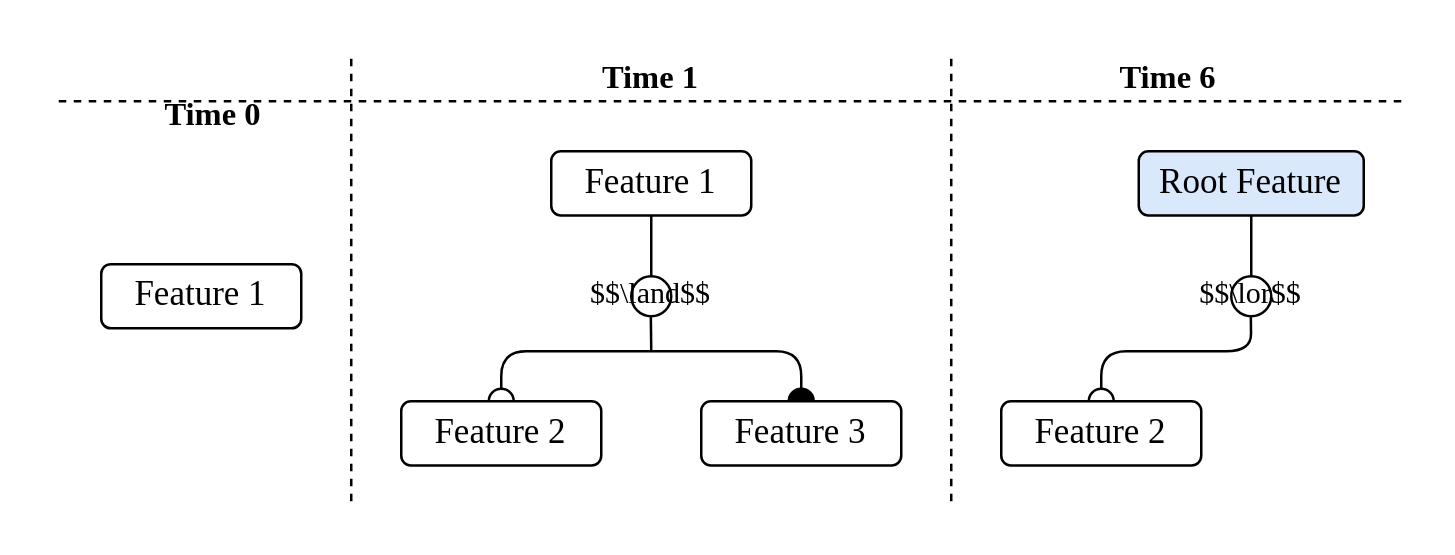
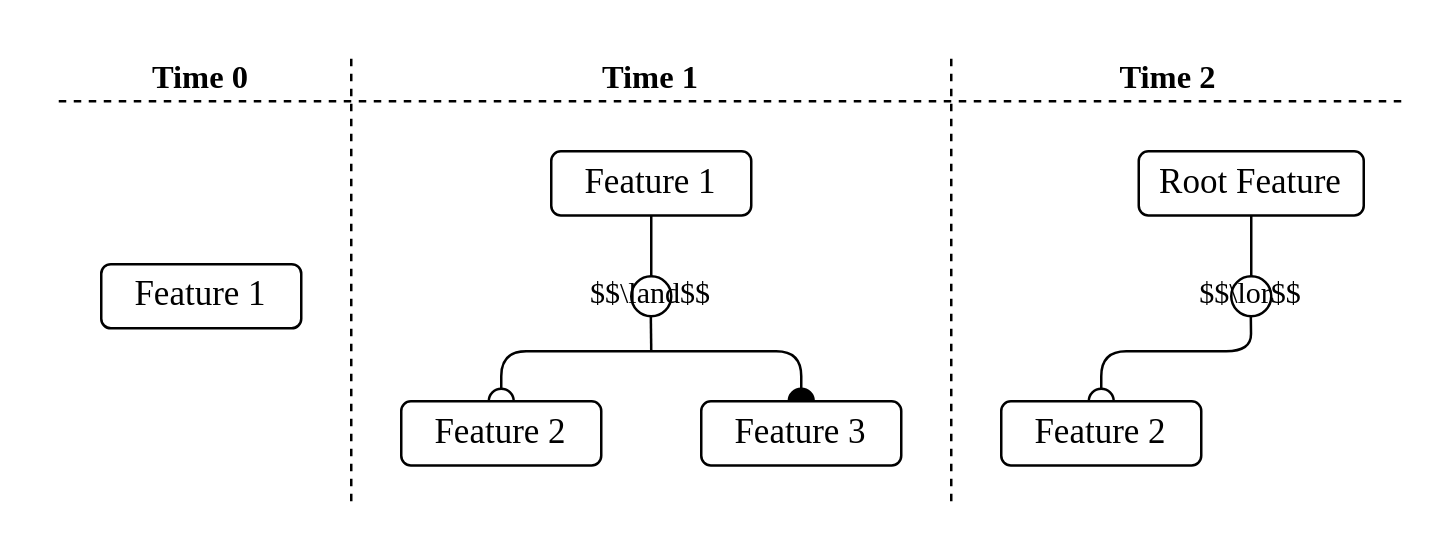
(1169, 76) -> (1169, 76)
(214, 114) -> (201, 76)
(1251, 183) -> (1251, 183)
